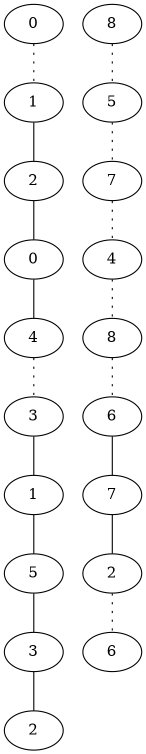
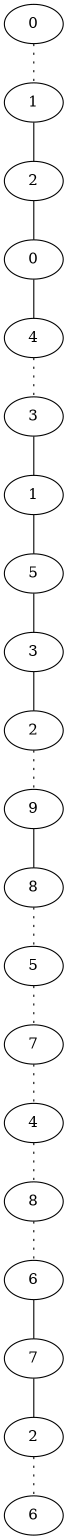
none -> (34, 809)
